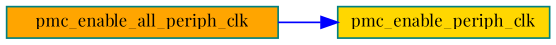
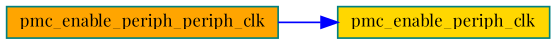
(142, 22) -> (142, 22)
